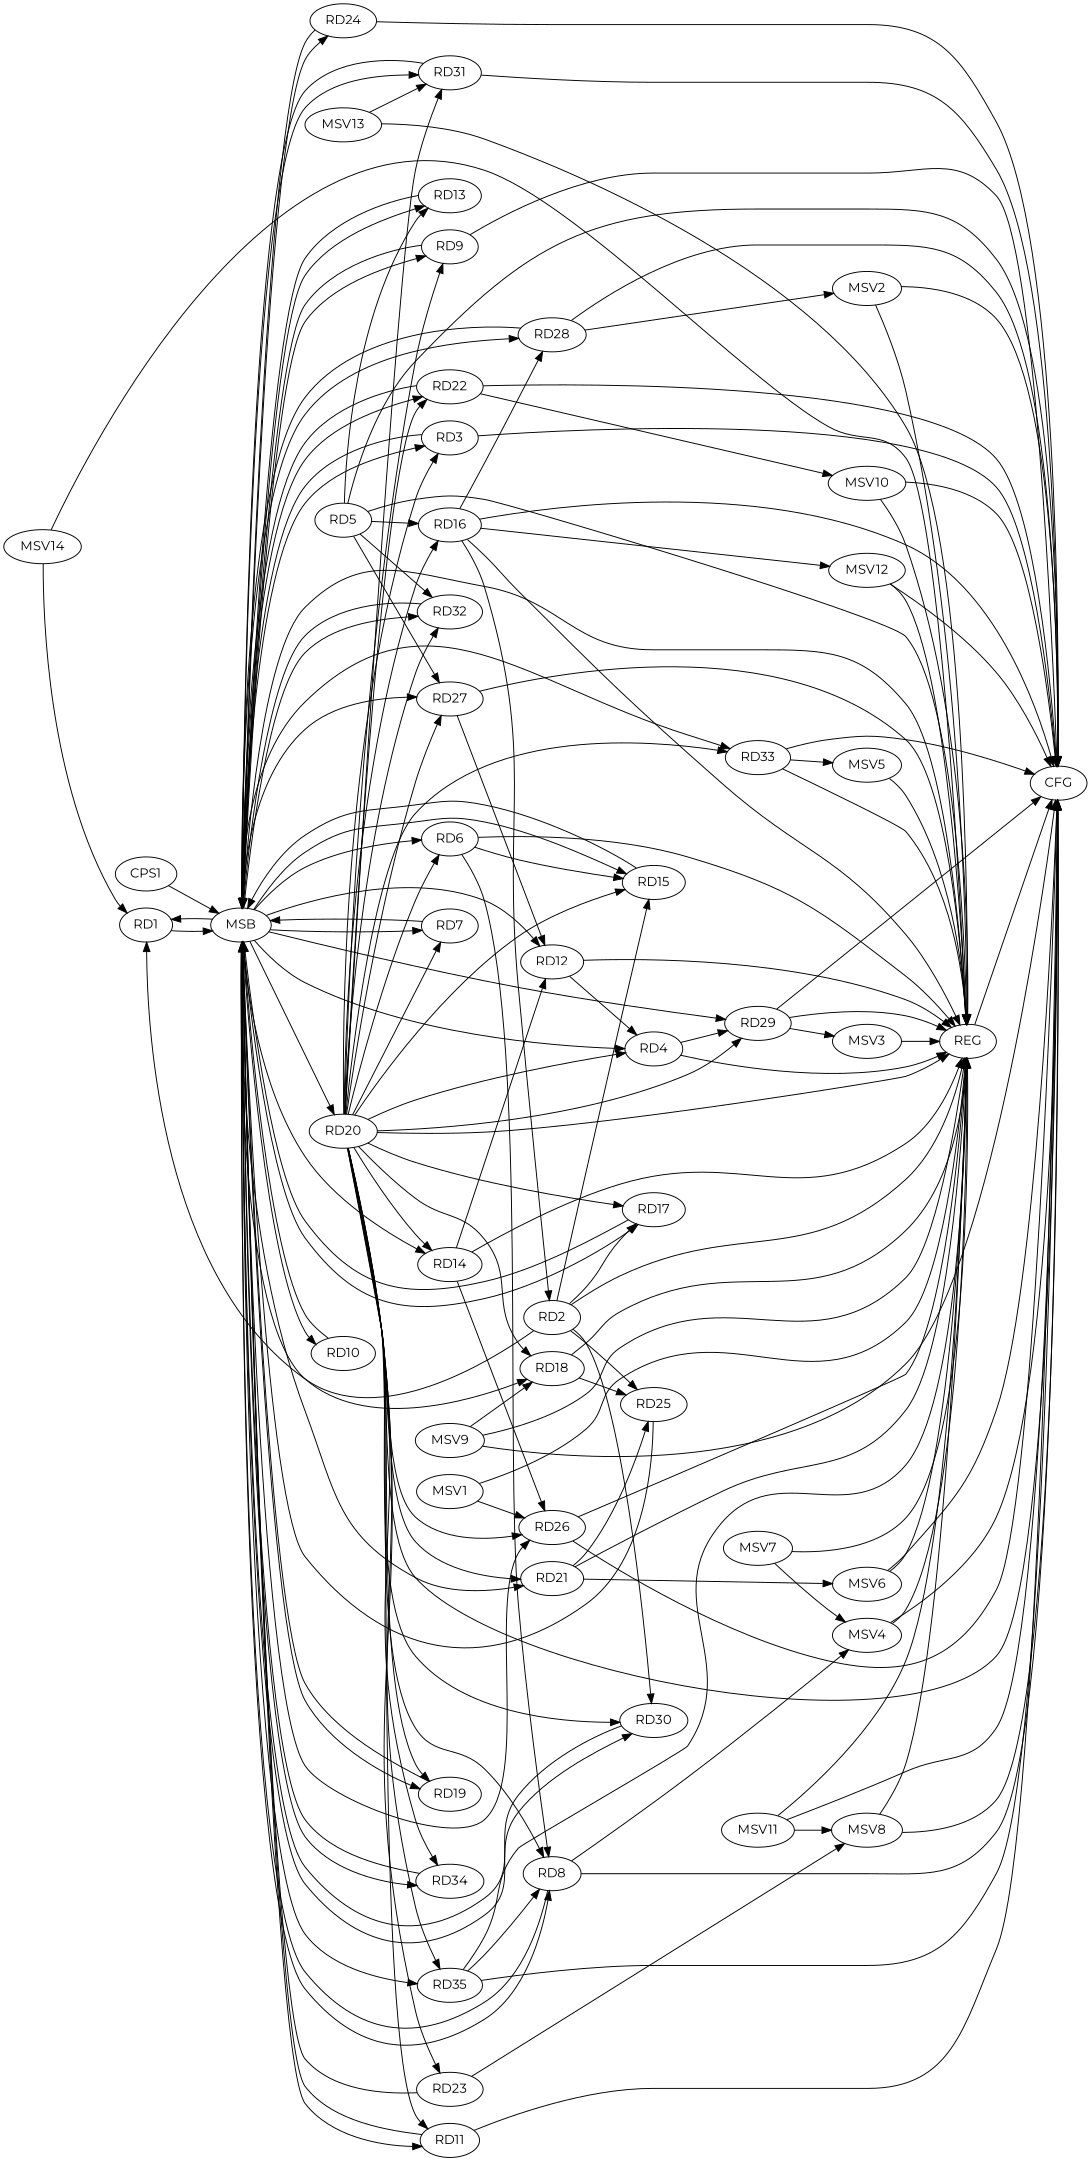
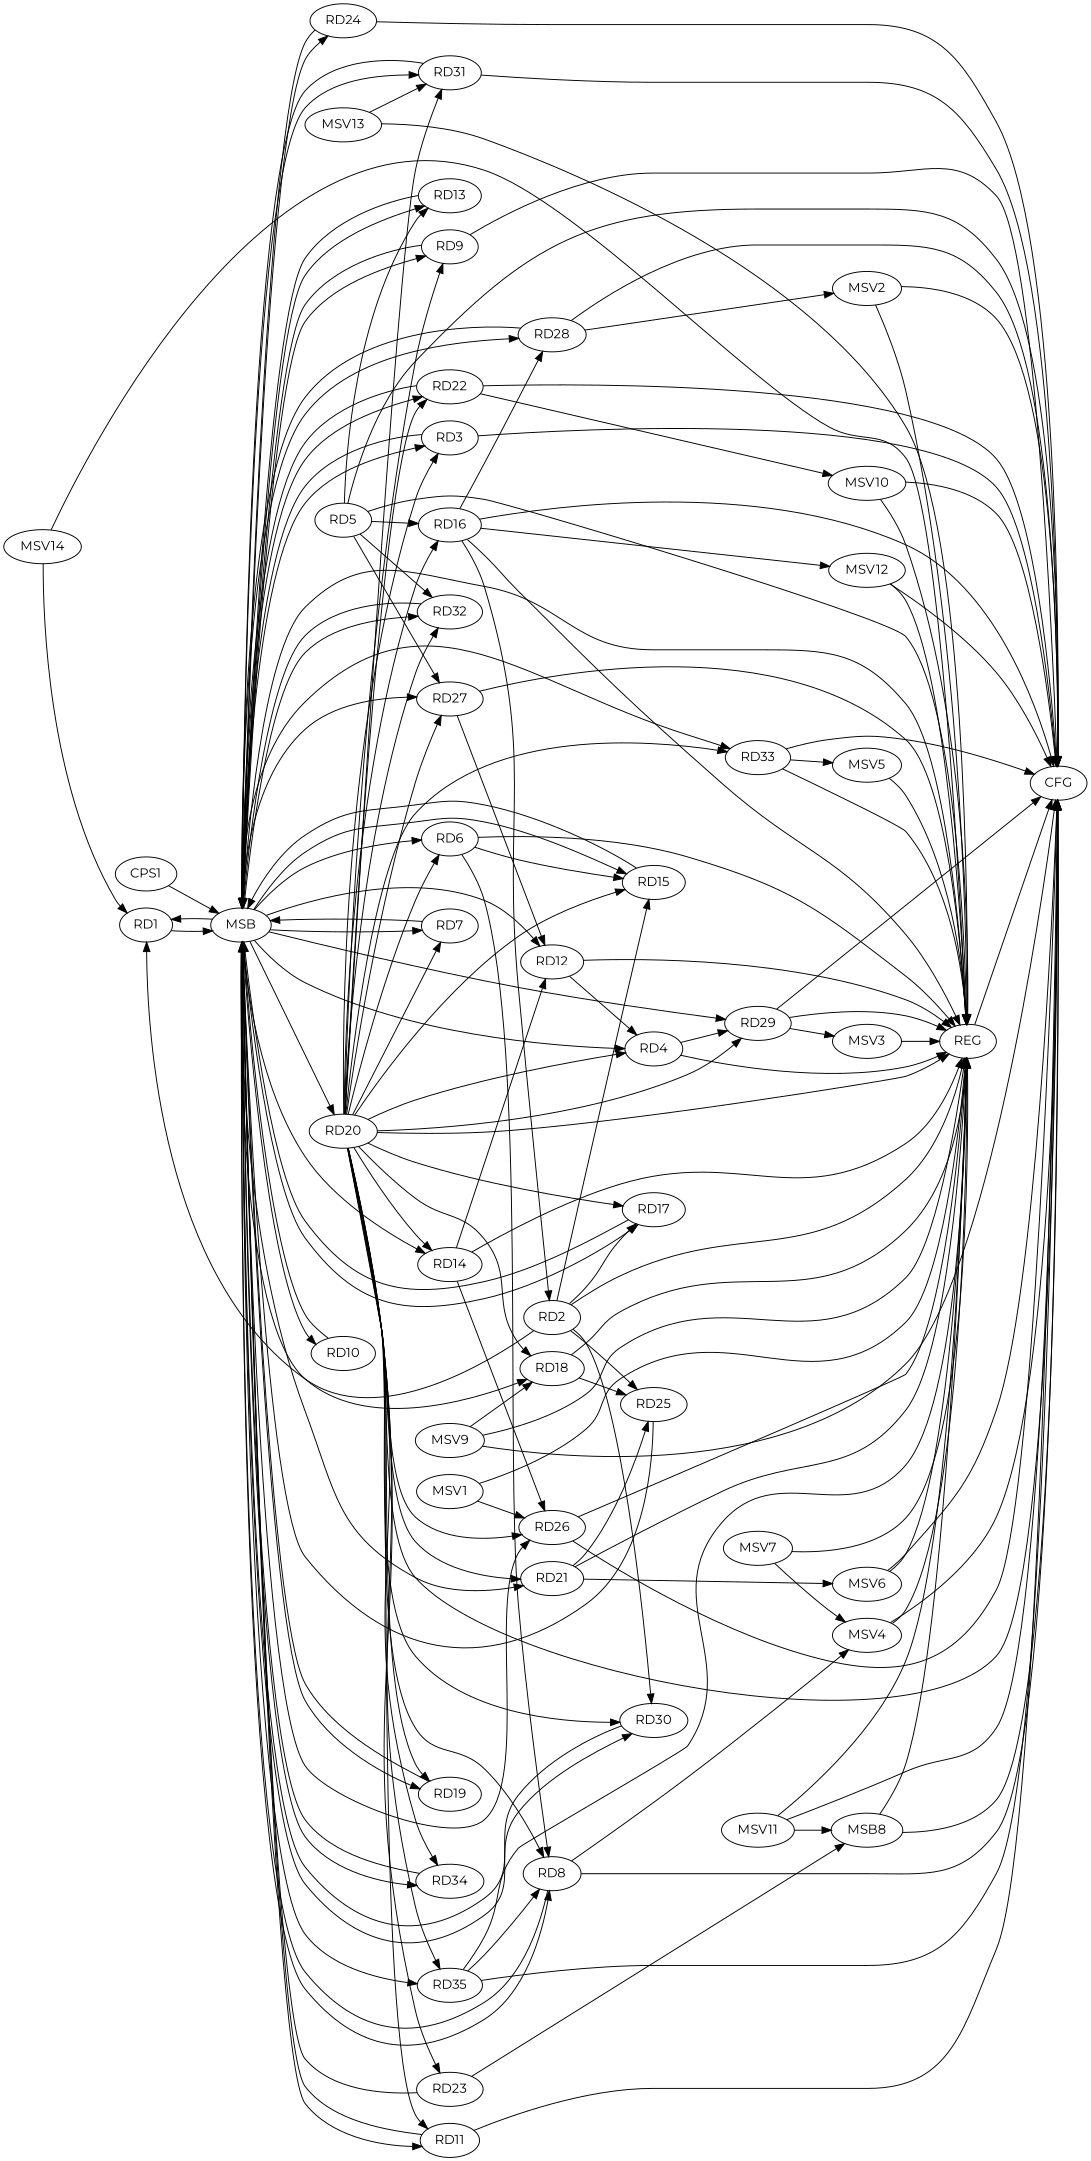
(867, 1830) -> (867, 1830)
